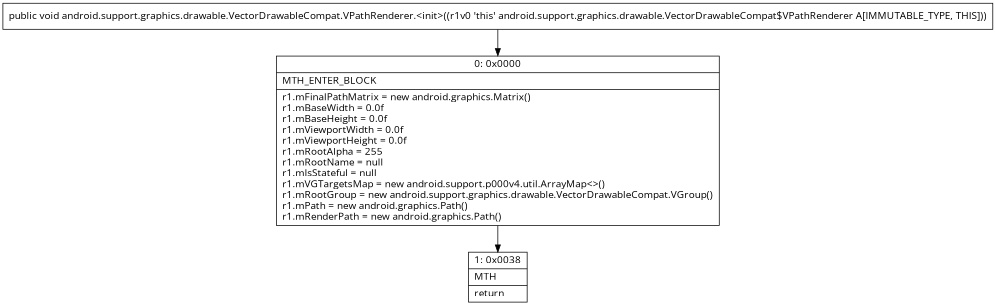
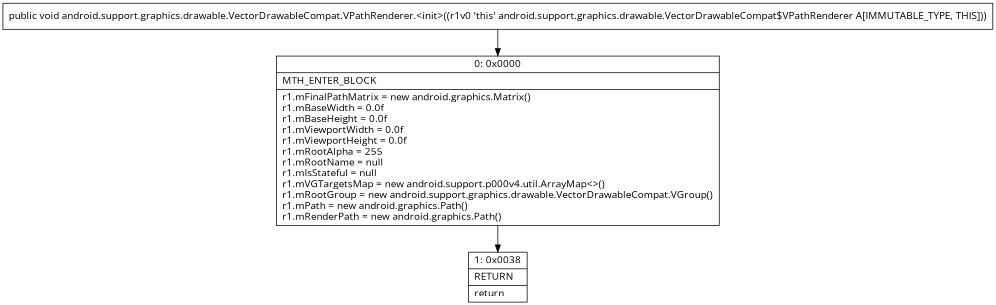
(486, 277) -> (494, 277)
